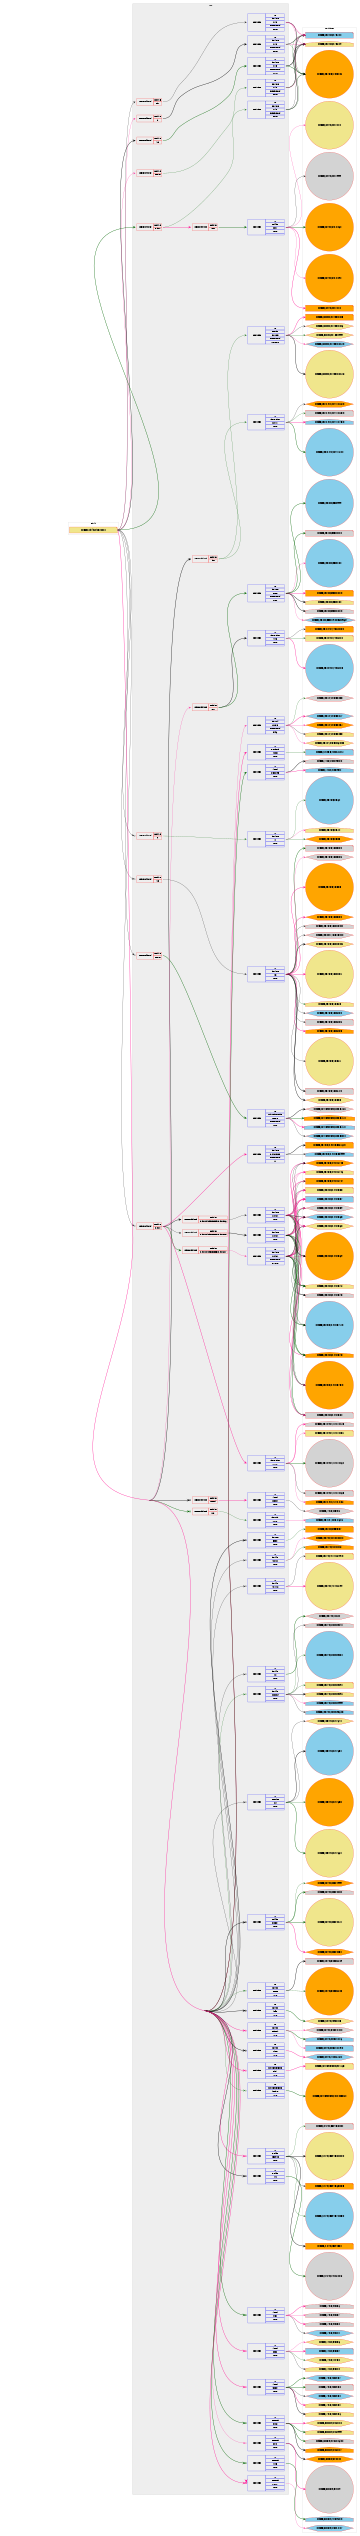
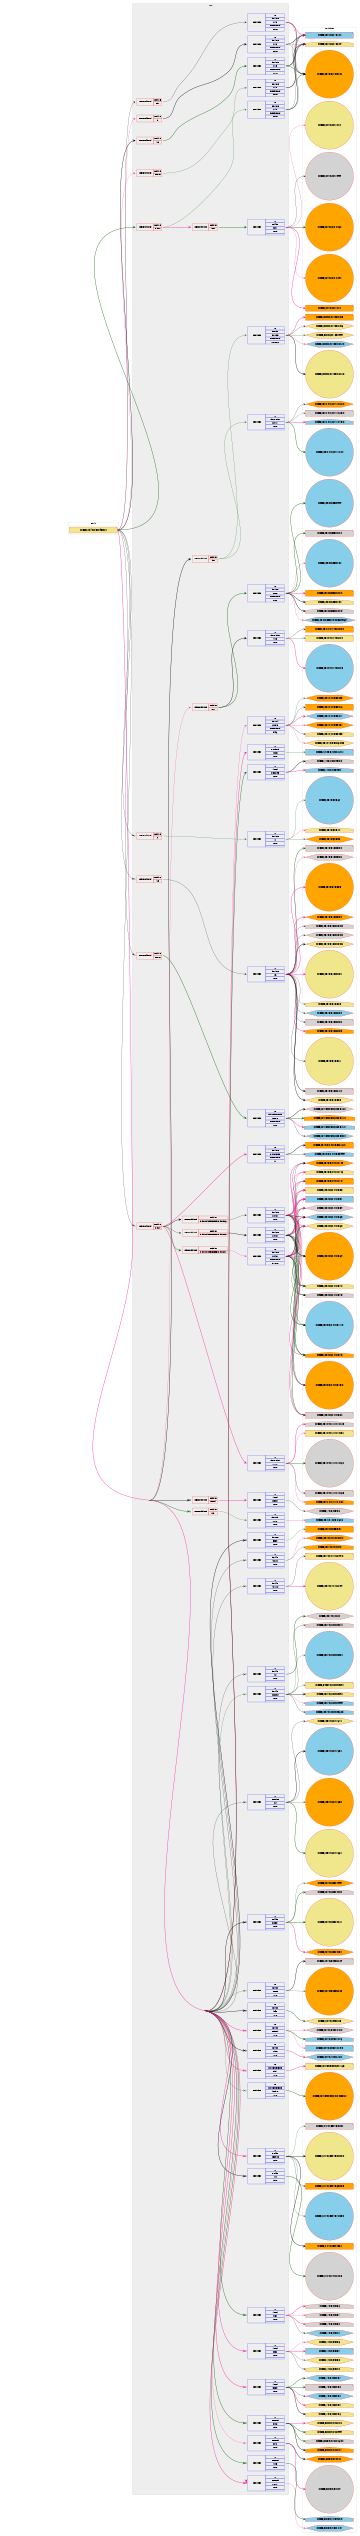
(93, 530) -> (93, 530)
(329, 698) -> (329, 698)
none -> (329, 707)
(329, 935) -> (329, 935)
(329, 1685) -> (329, 1685)
(329, 2360) -> (329, 2360)
